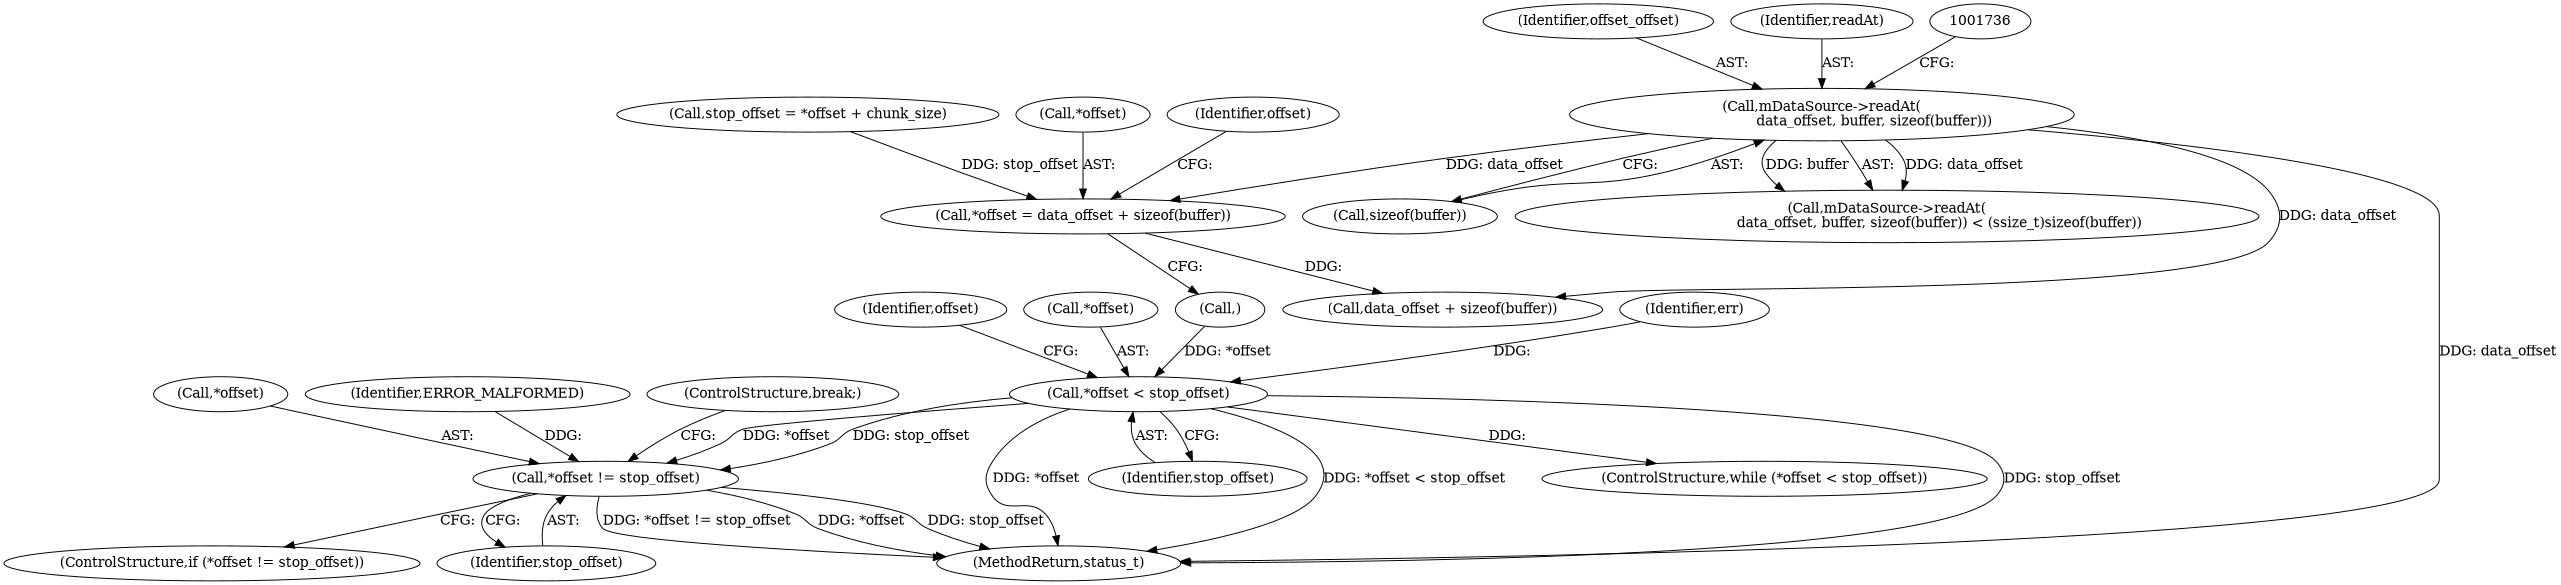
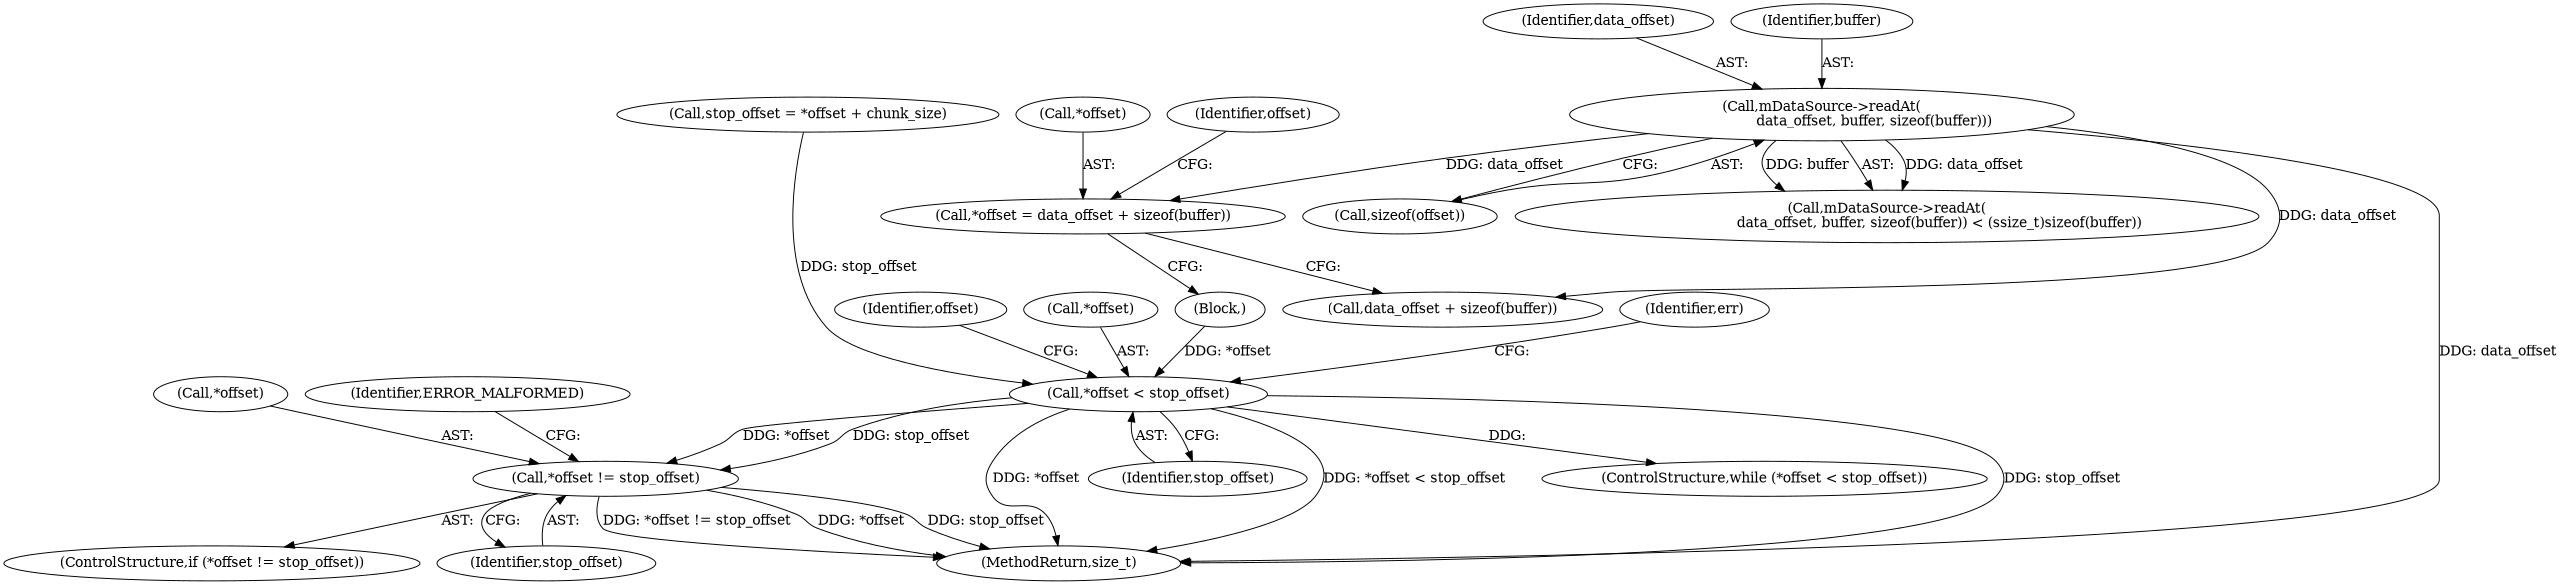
(1598, 21) -> (1598, 21)
(1822, 21) -> (1822, 21)
(1980, 21) -> none
(939, 164) -> (828, 328)
(1400, 216) -> (1400, 216)
(1326, 267) -> (1326, 267)
(1220, 310) -> (1220, 310)
(1514, 352) -> (1514, 352)
(773, 394) -> none
(565, 437) -> (565, 437)
(460, 521) -> (460, 521)
(1059, 563) -> (1059, 563)
